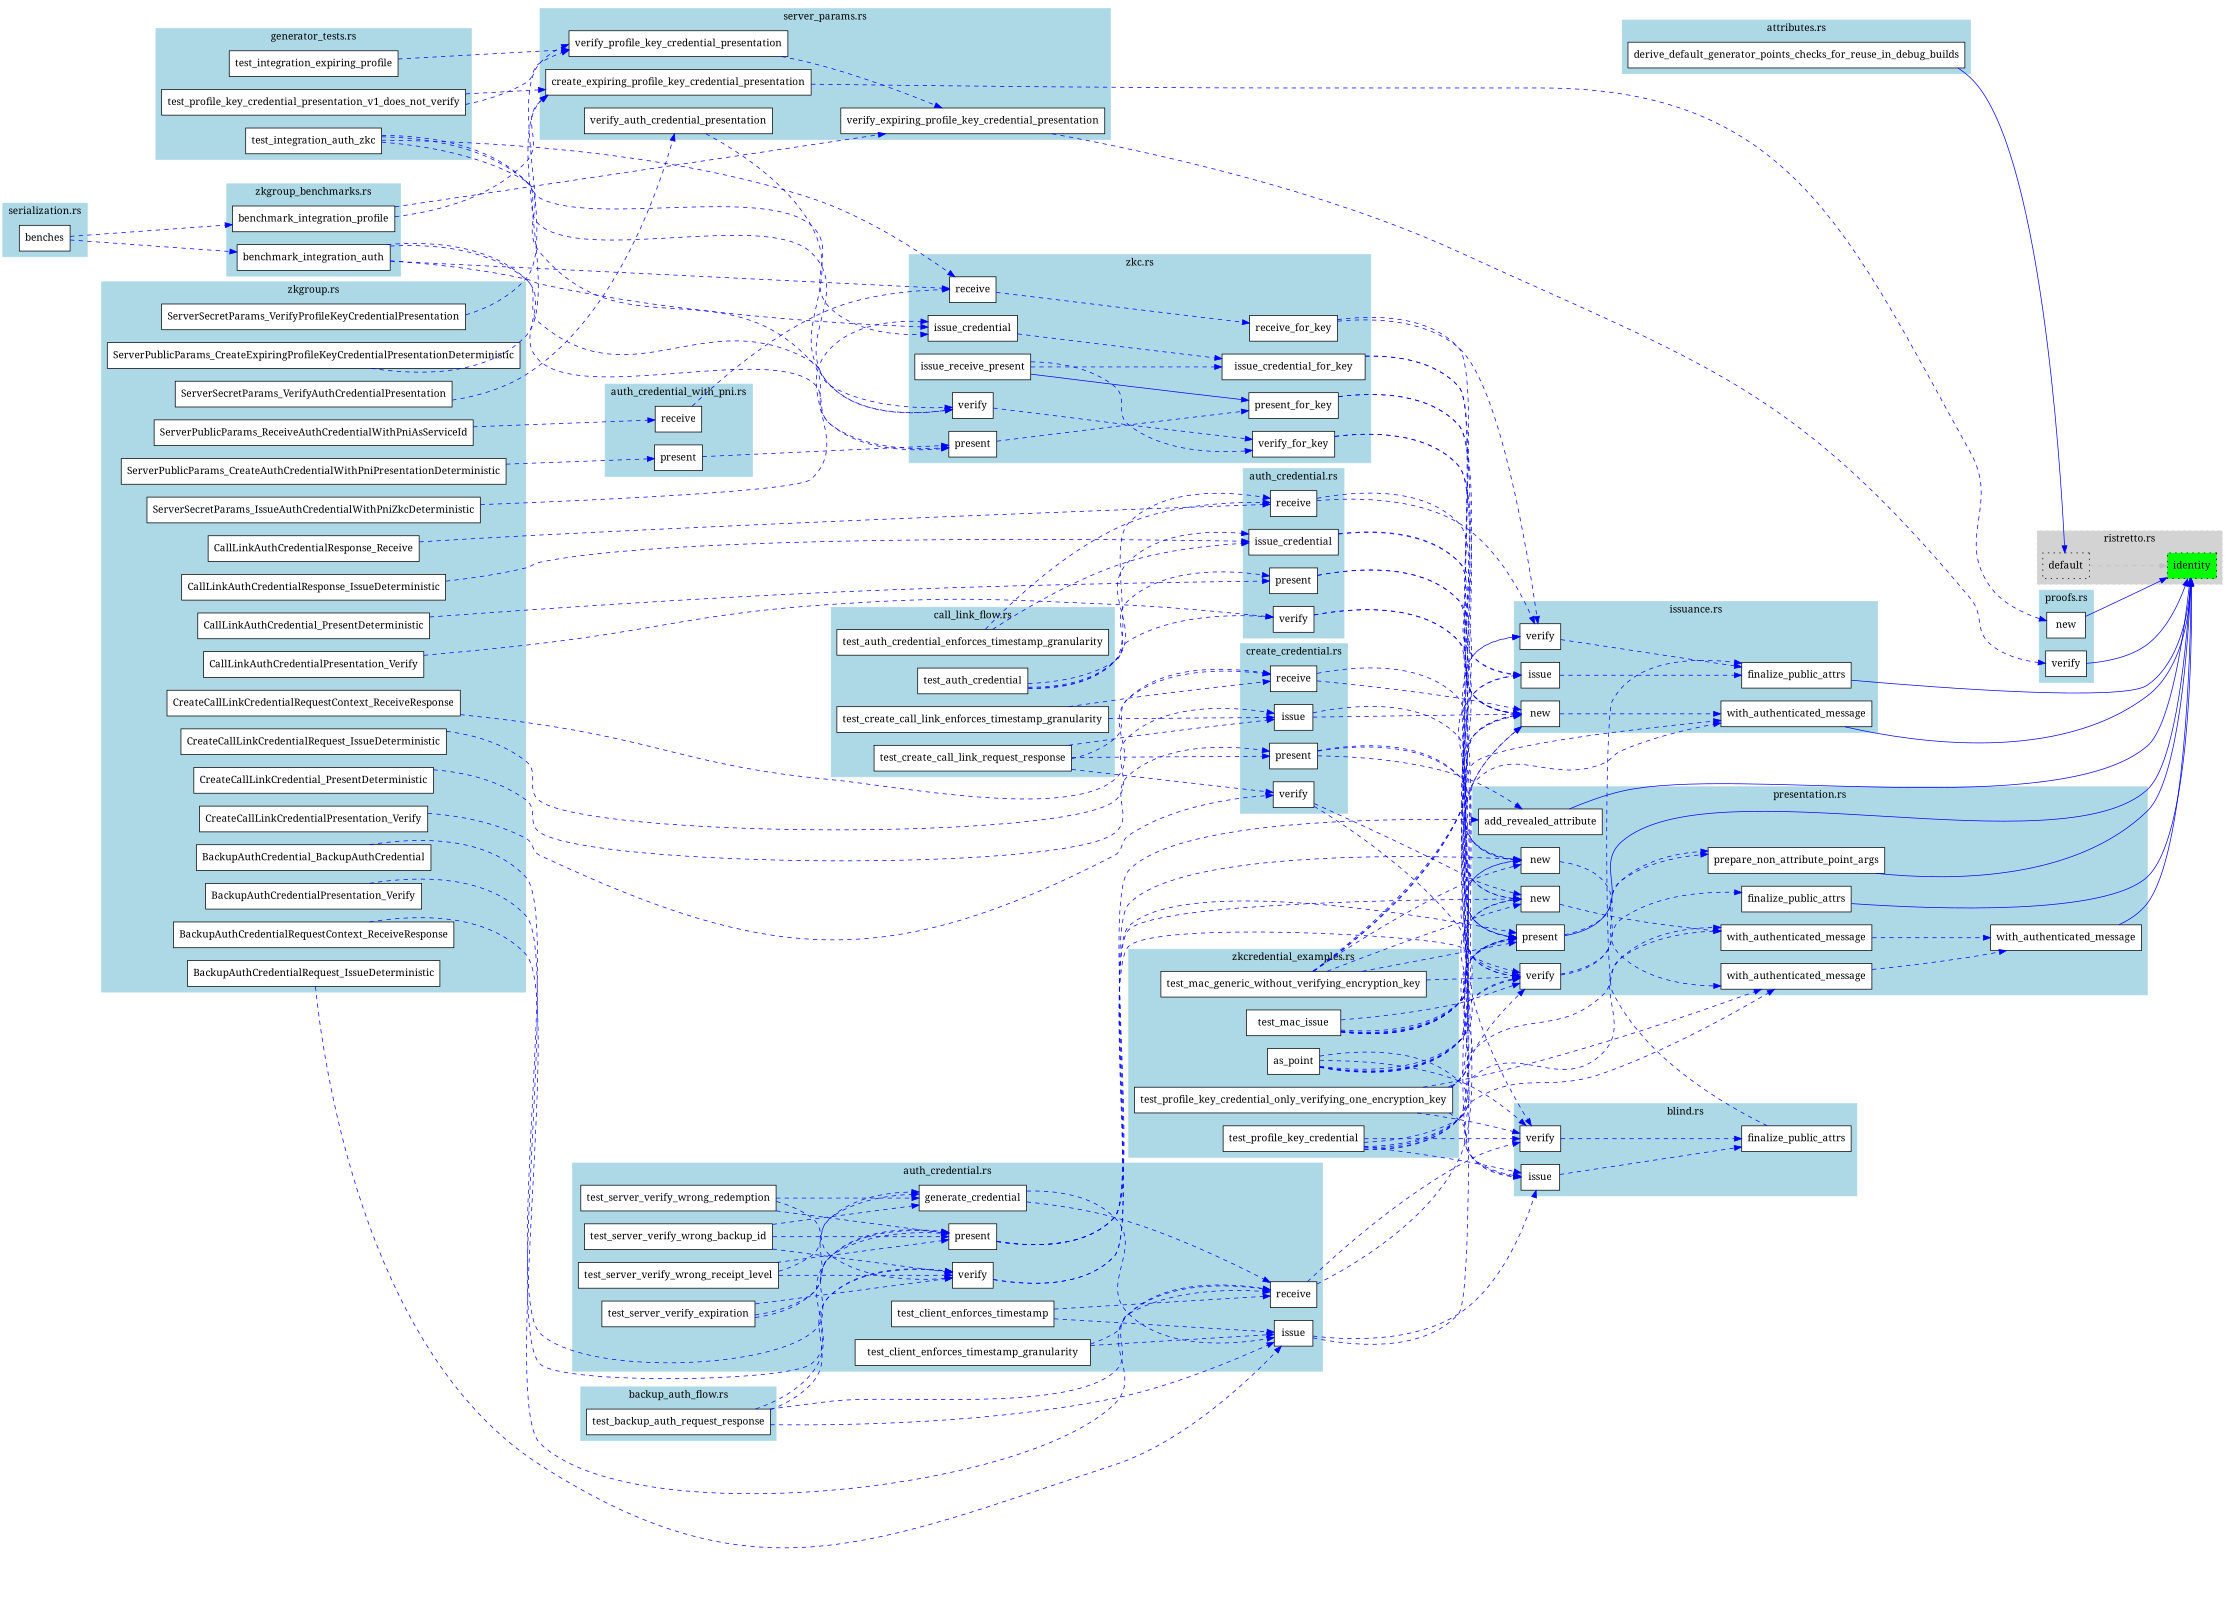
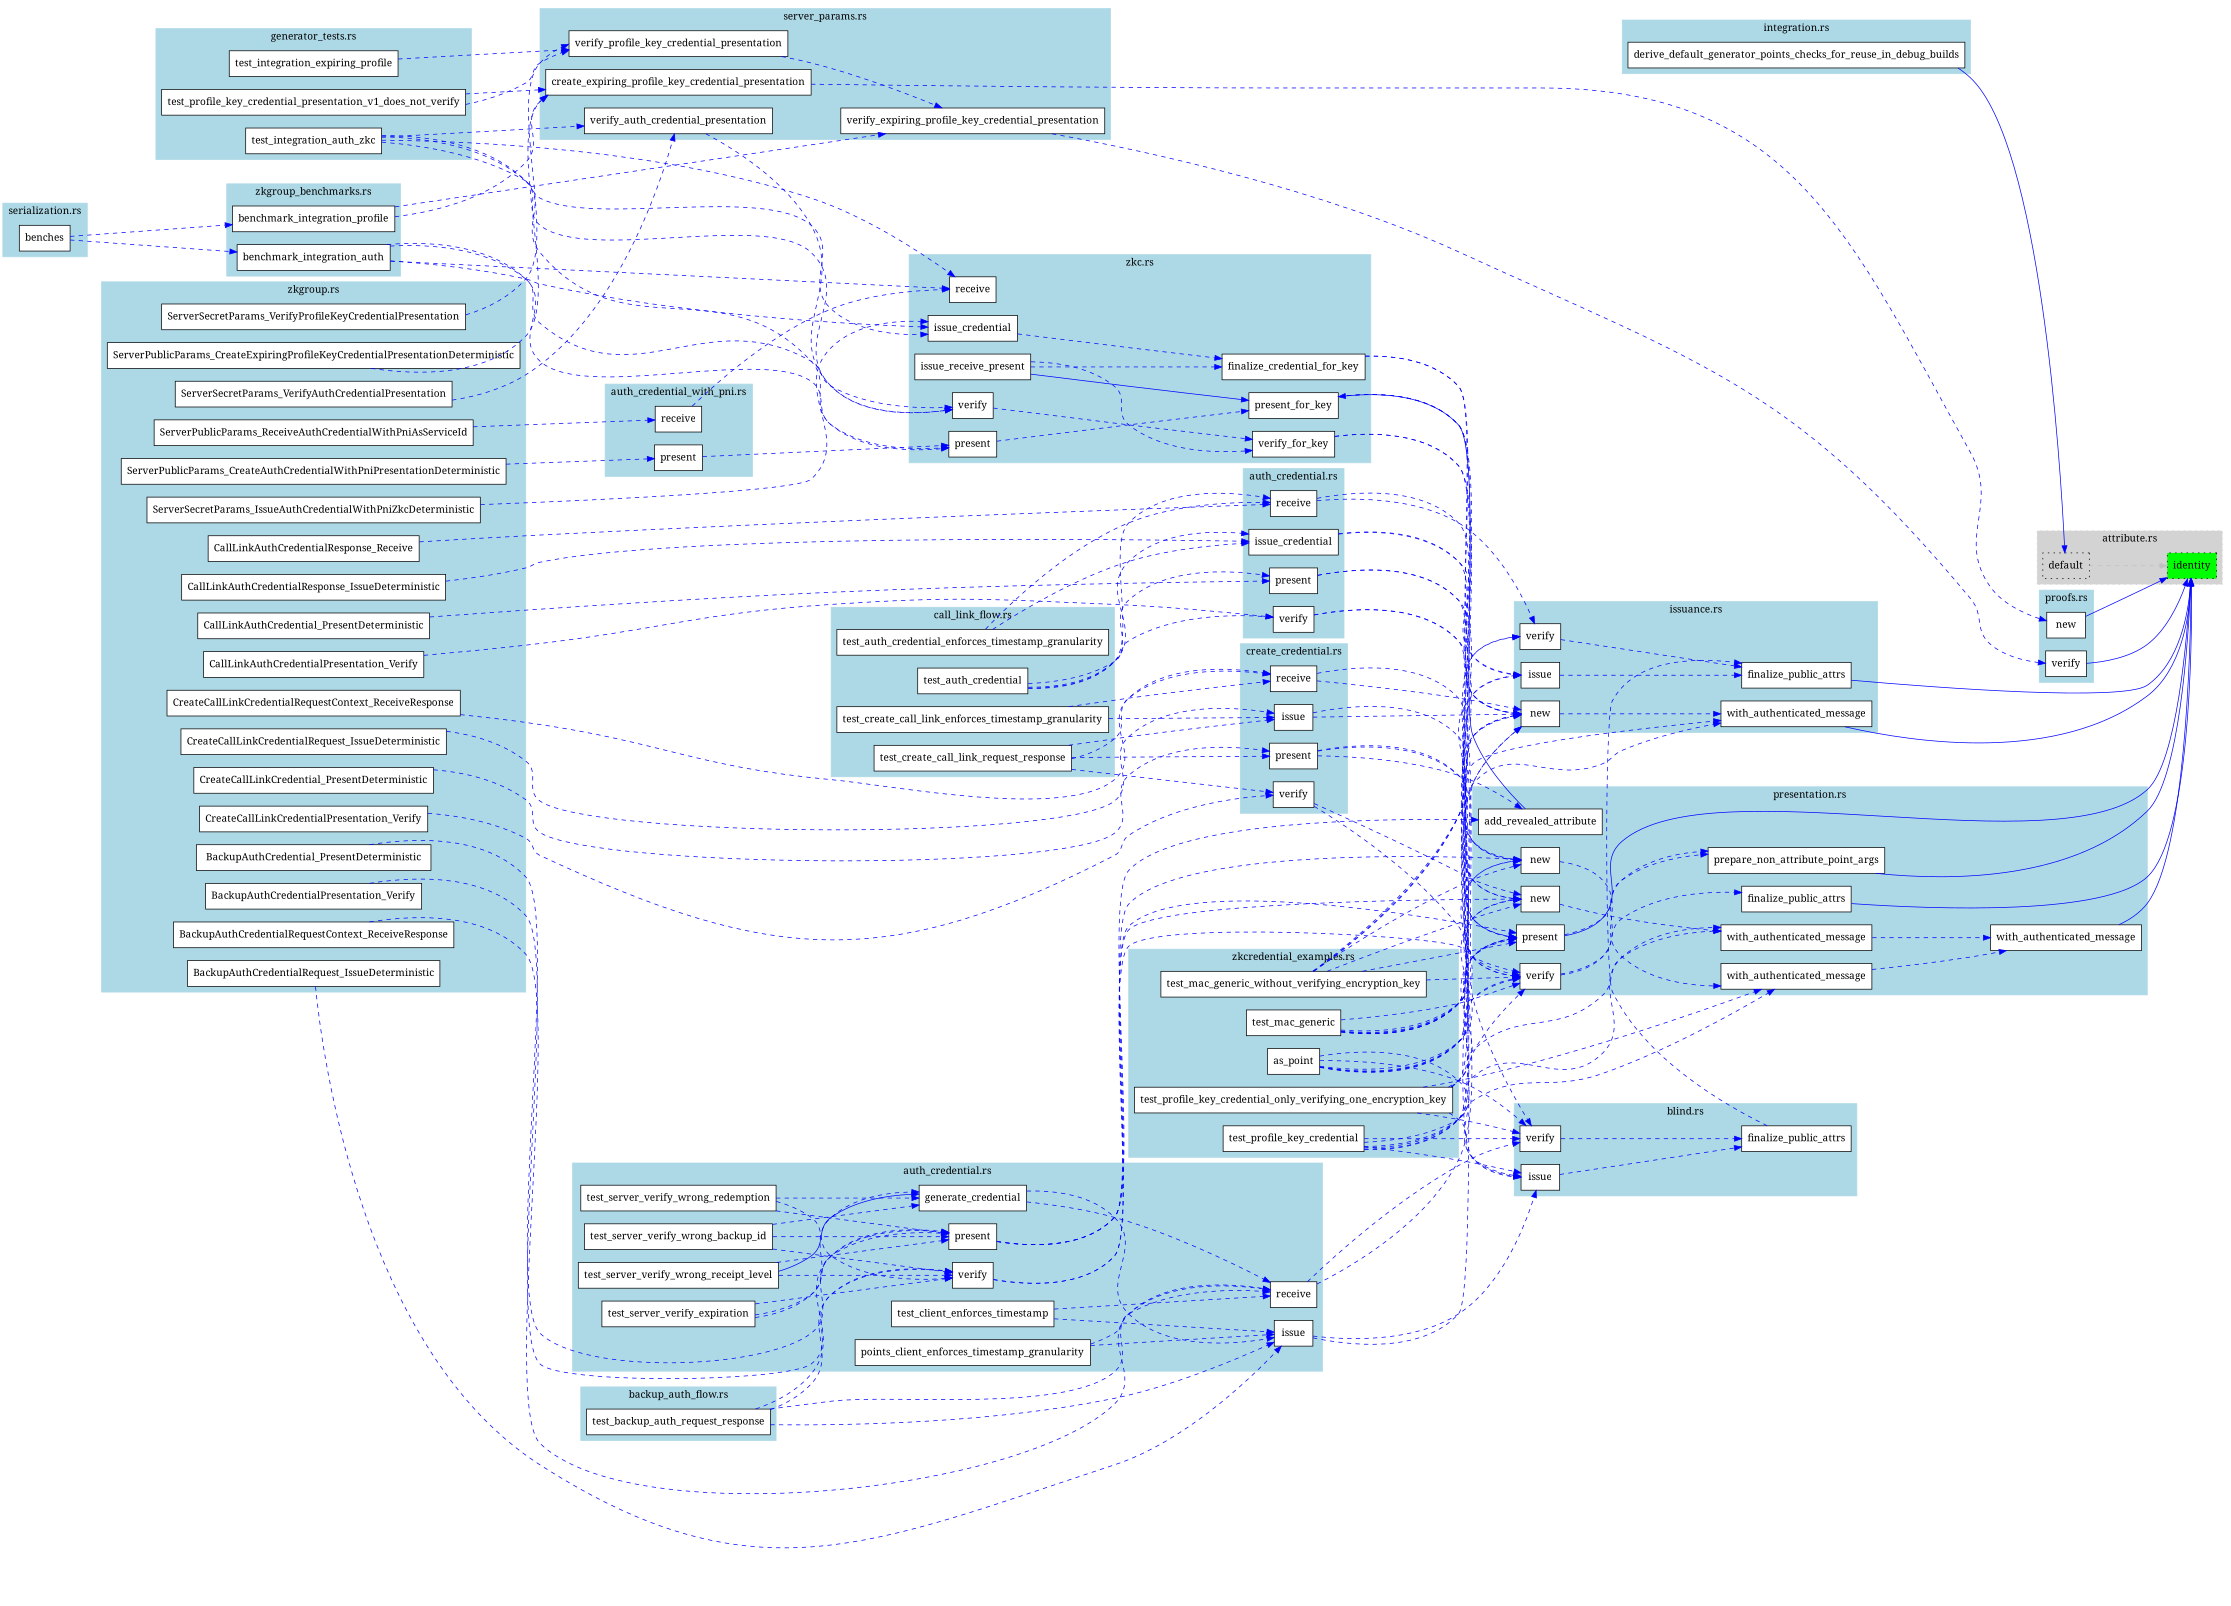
(1796, 28) -> (1796, 28)
none -> (479, 132)
(1294, 328) -> none
(1294, 367) -> (1294, 367)
(2130, 539) -> (2130, 539)
(2038, 782) -> (1470, 565)
(314, 858) -> (314, 858)
(1294, 1023) -> (1294, 1023)
(833, 1216) -> (833, 1216)
(973, 1353) -> (973, 1353)
